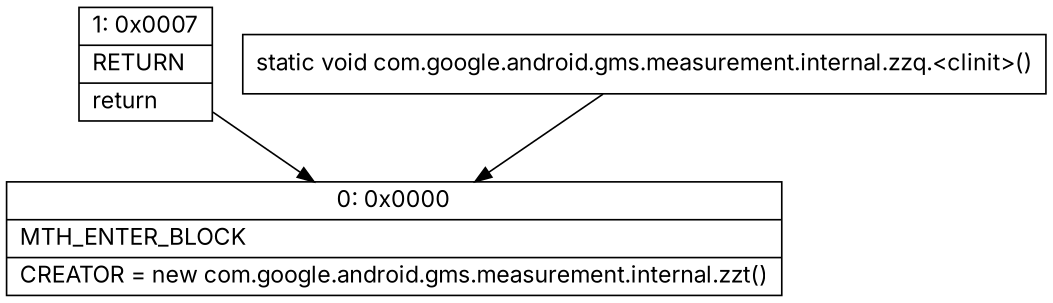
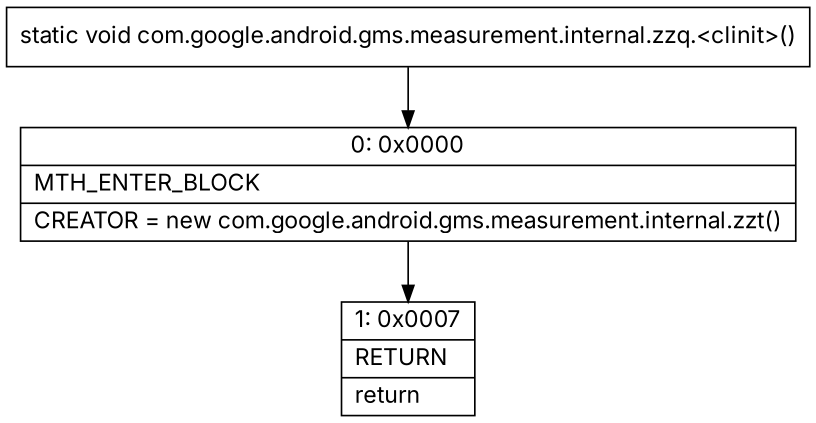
(256, 142) -> (408, 263)
